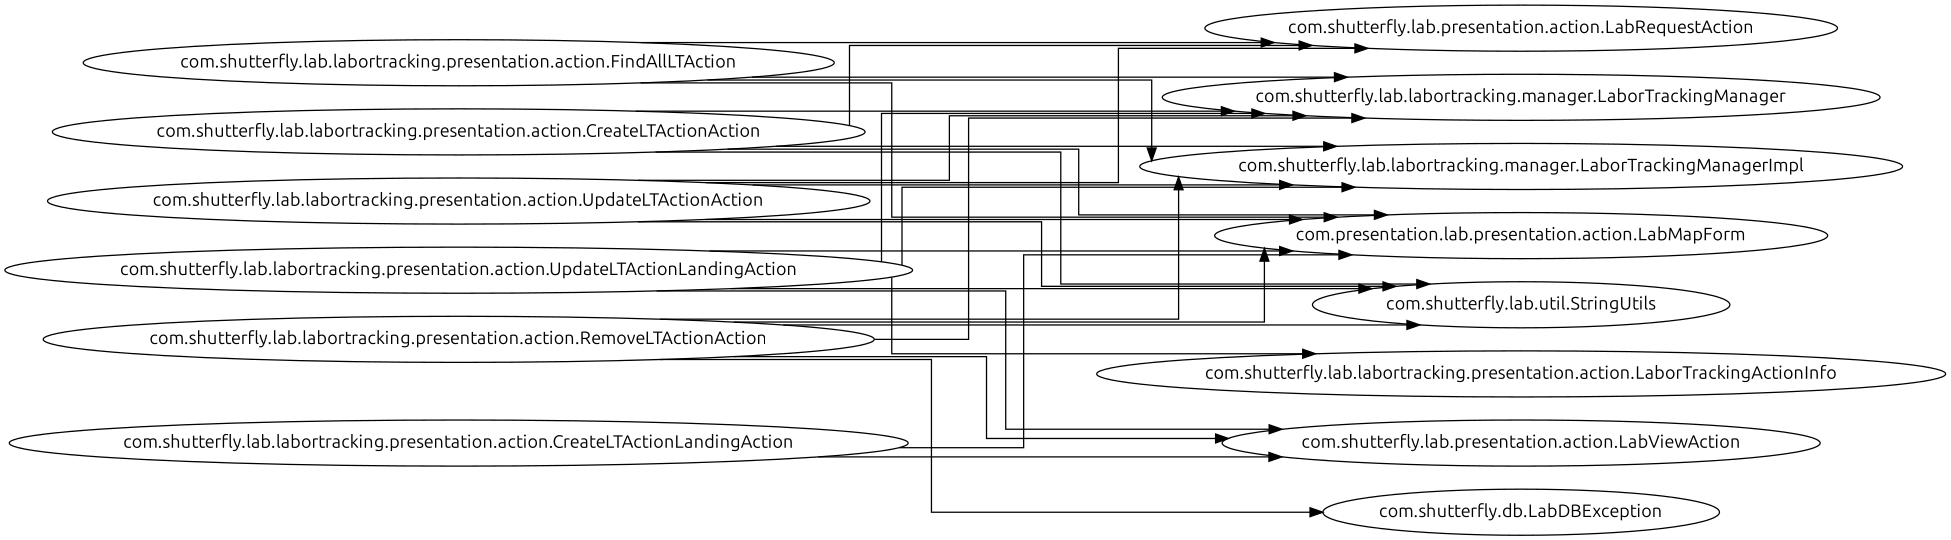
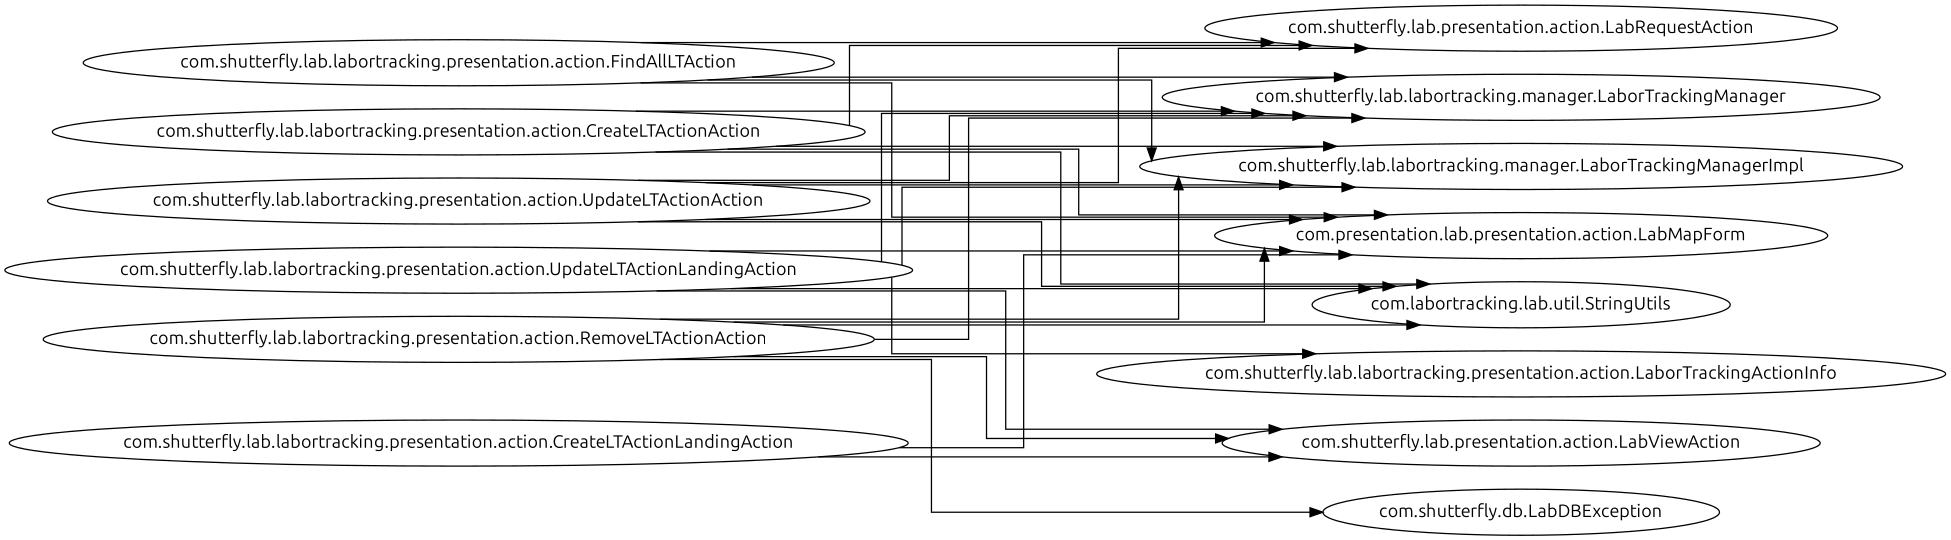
(1521, 305) -> (1521, 305)
